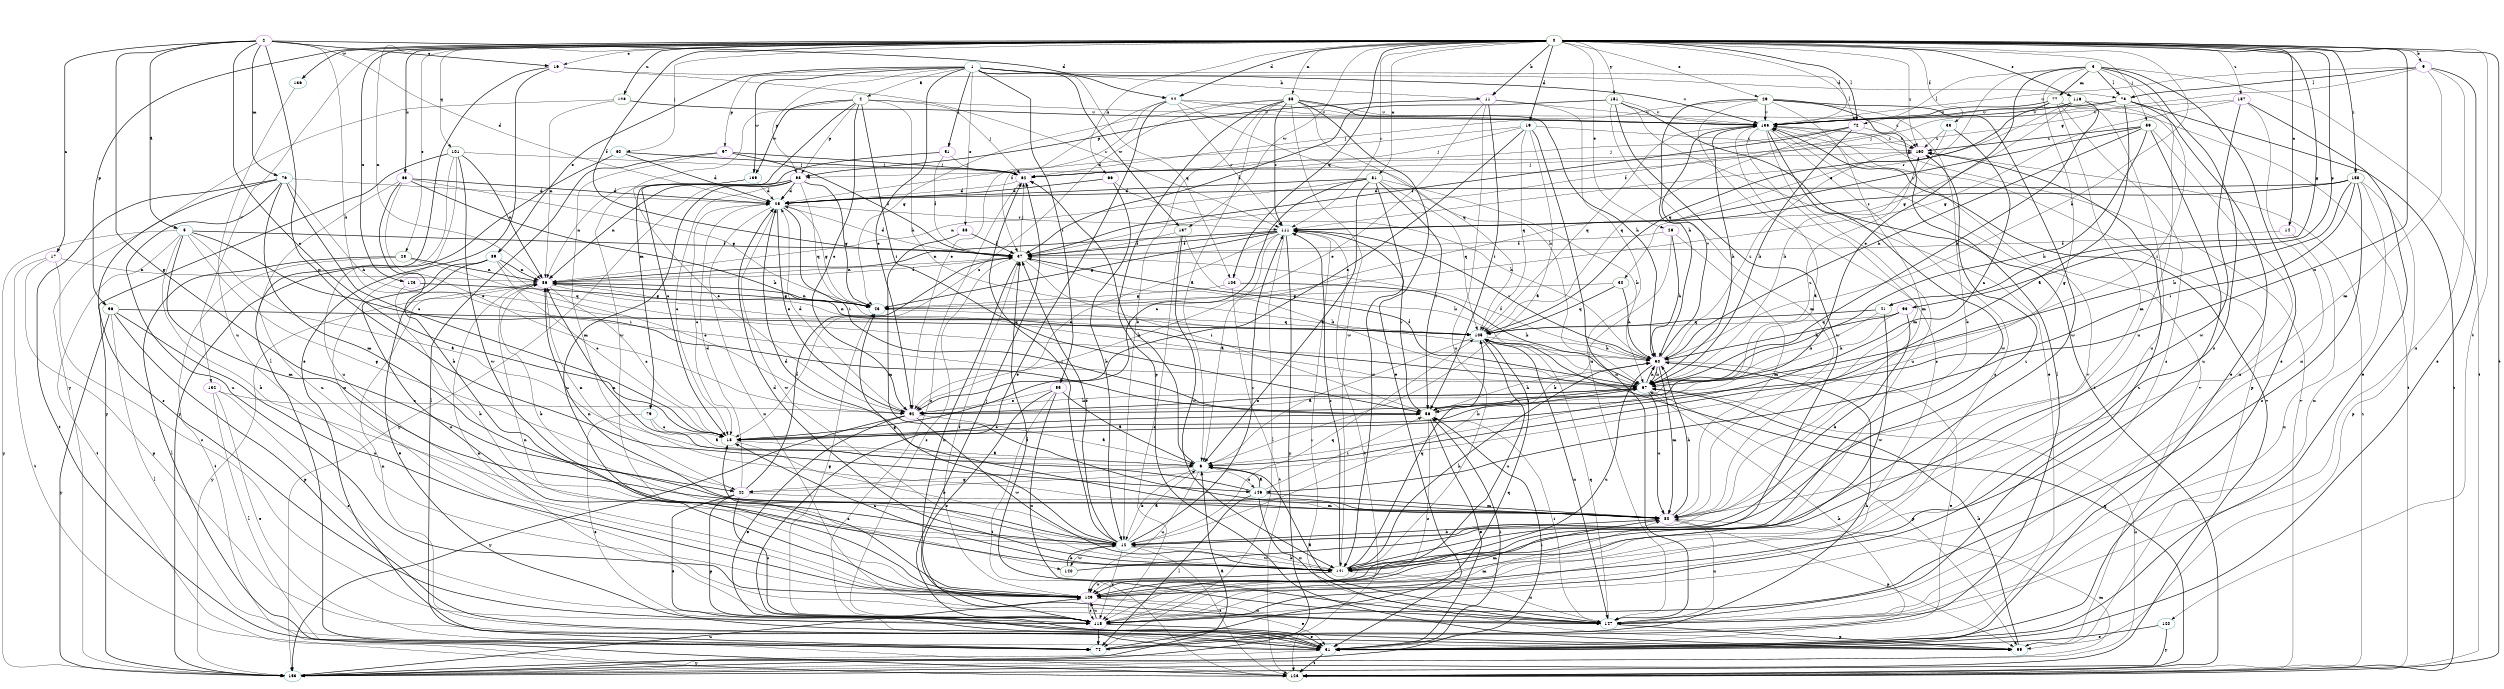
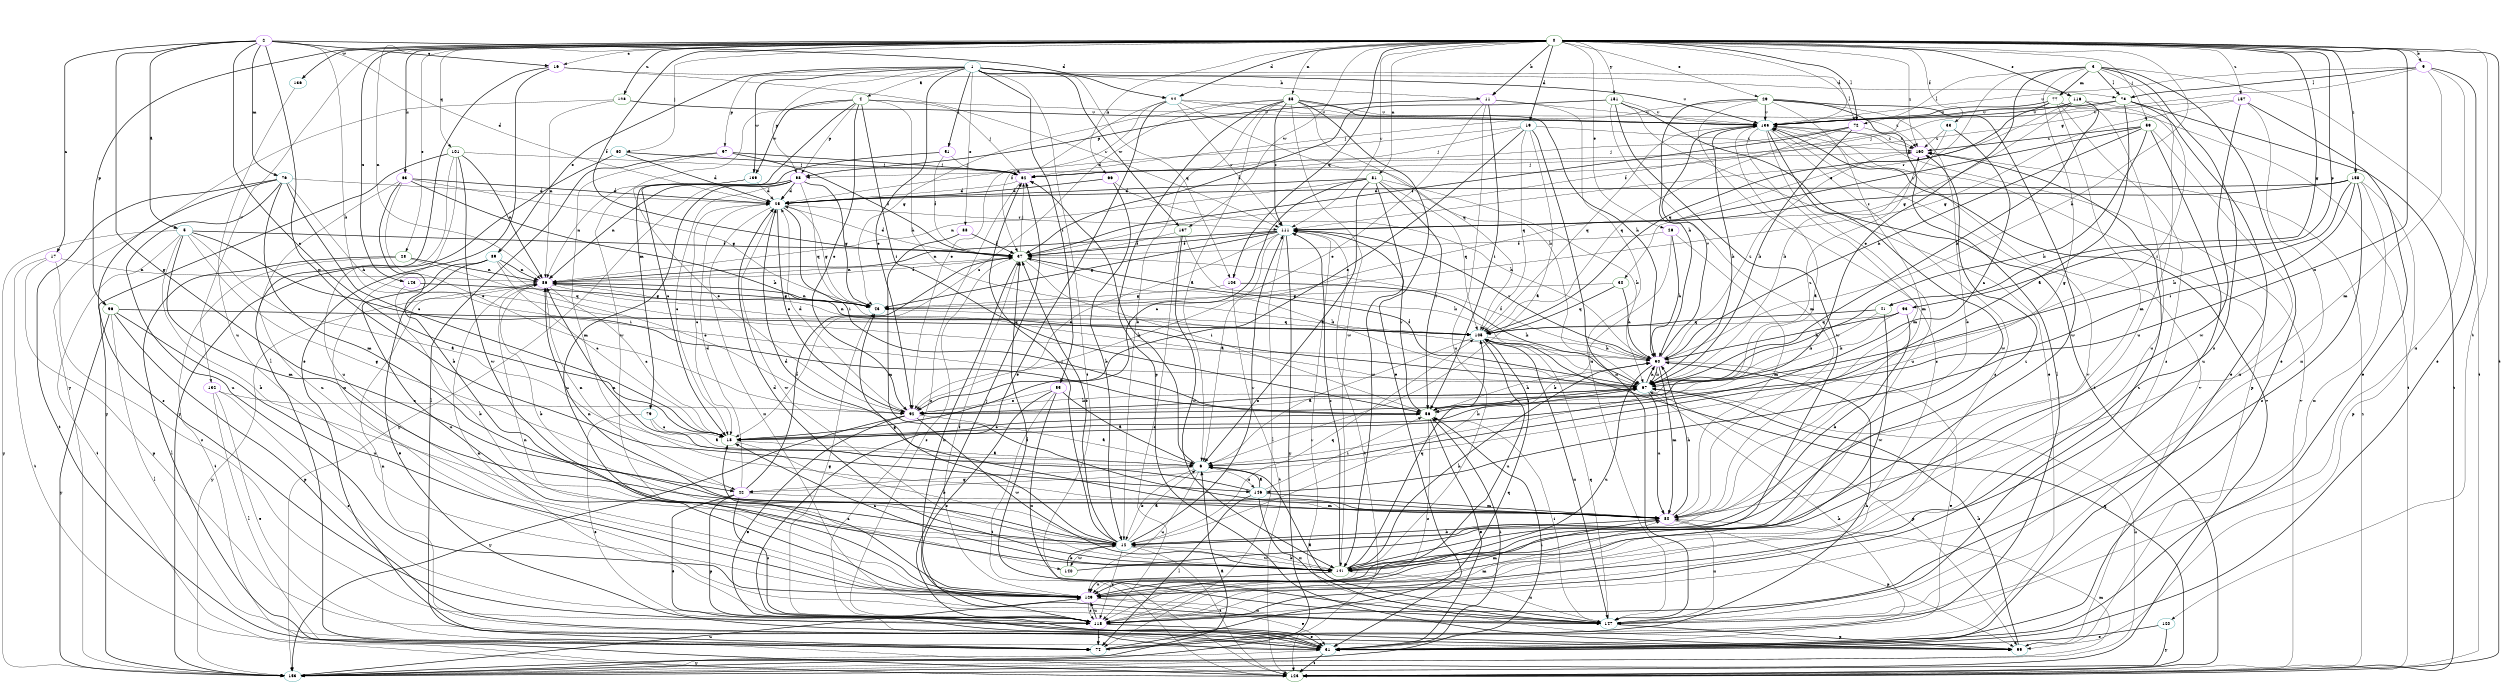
(2288, 230) -> none
none -> (1089, 435)
